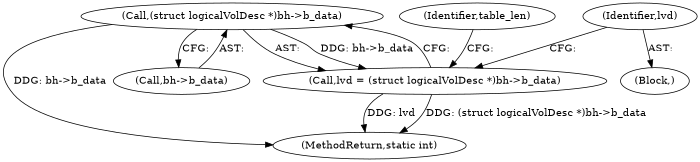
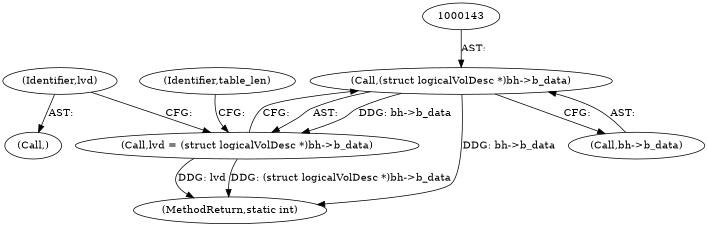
none -> (461, 16)
(655, 81) -> (33, 146)
